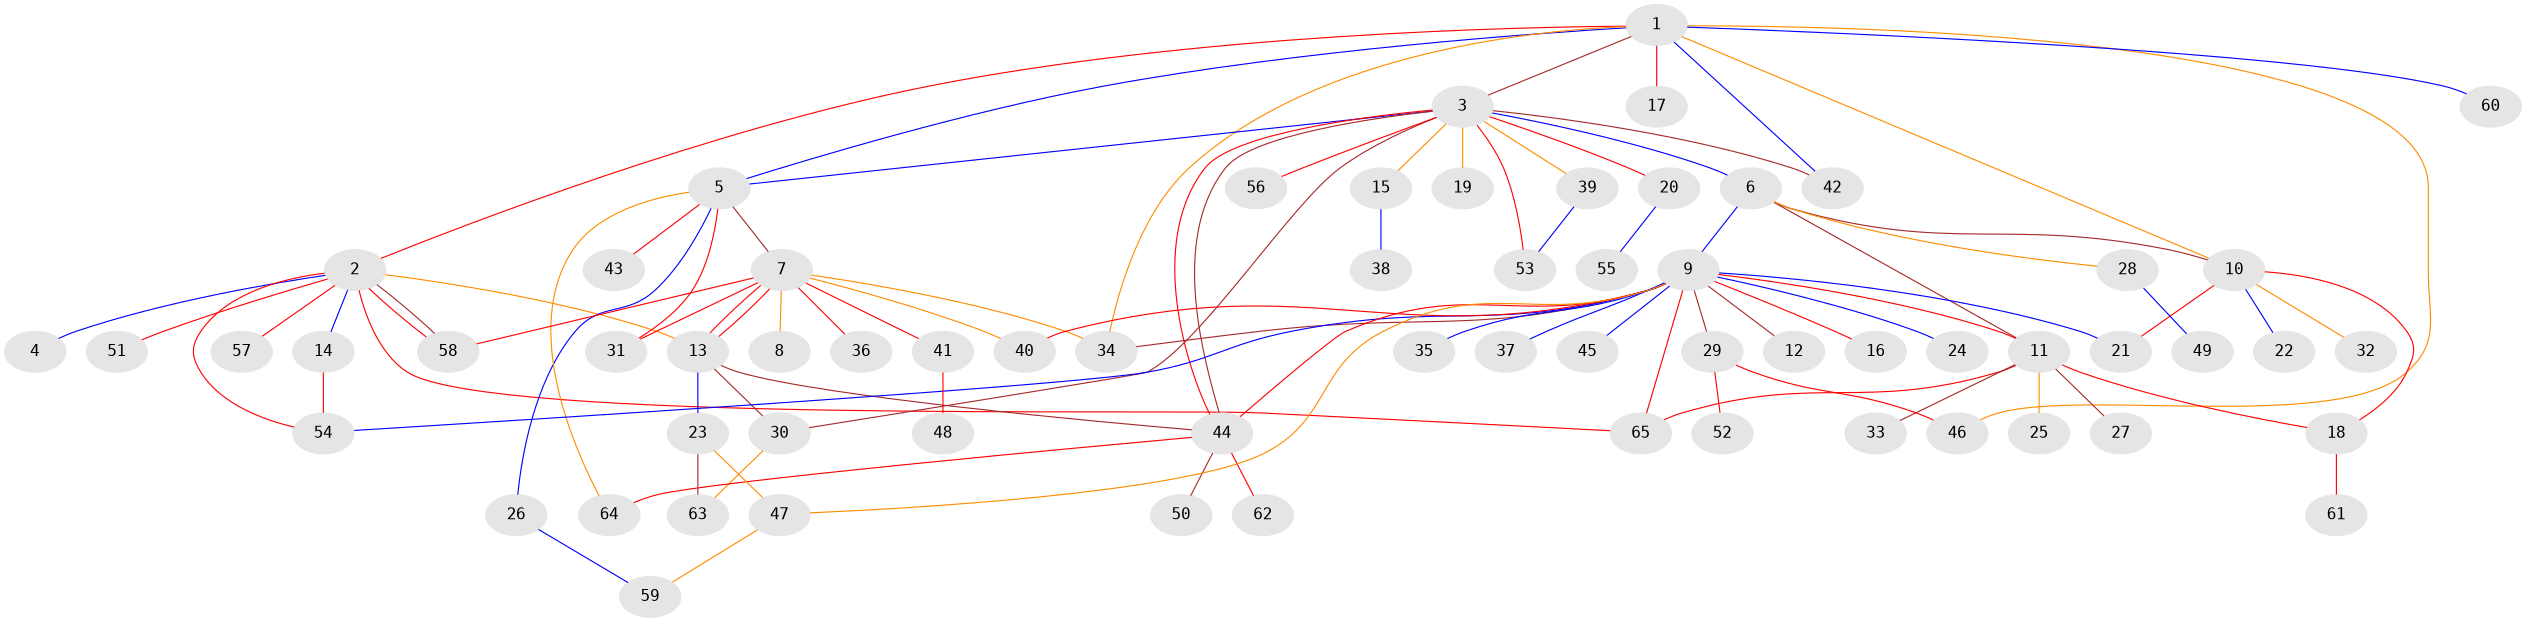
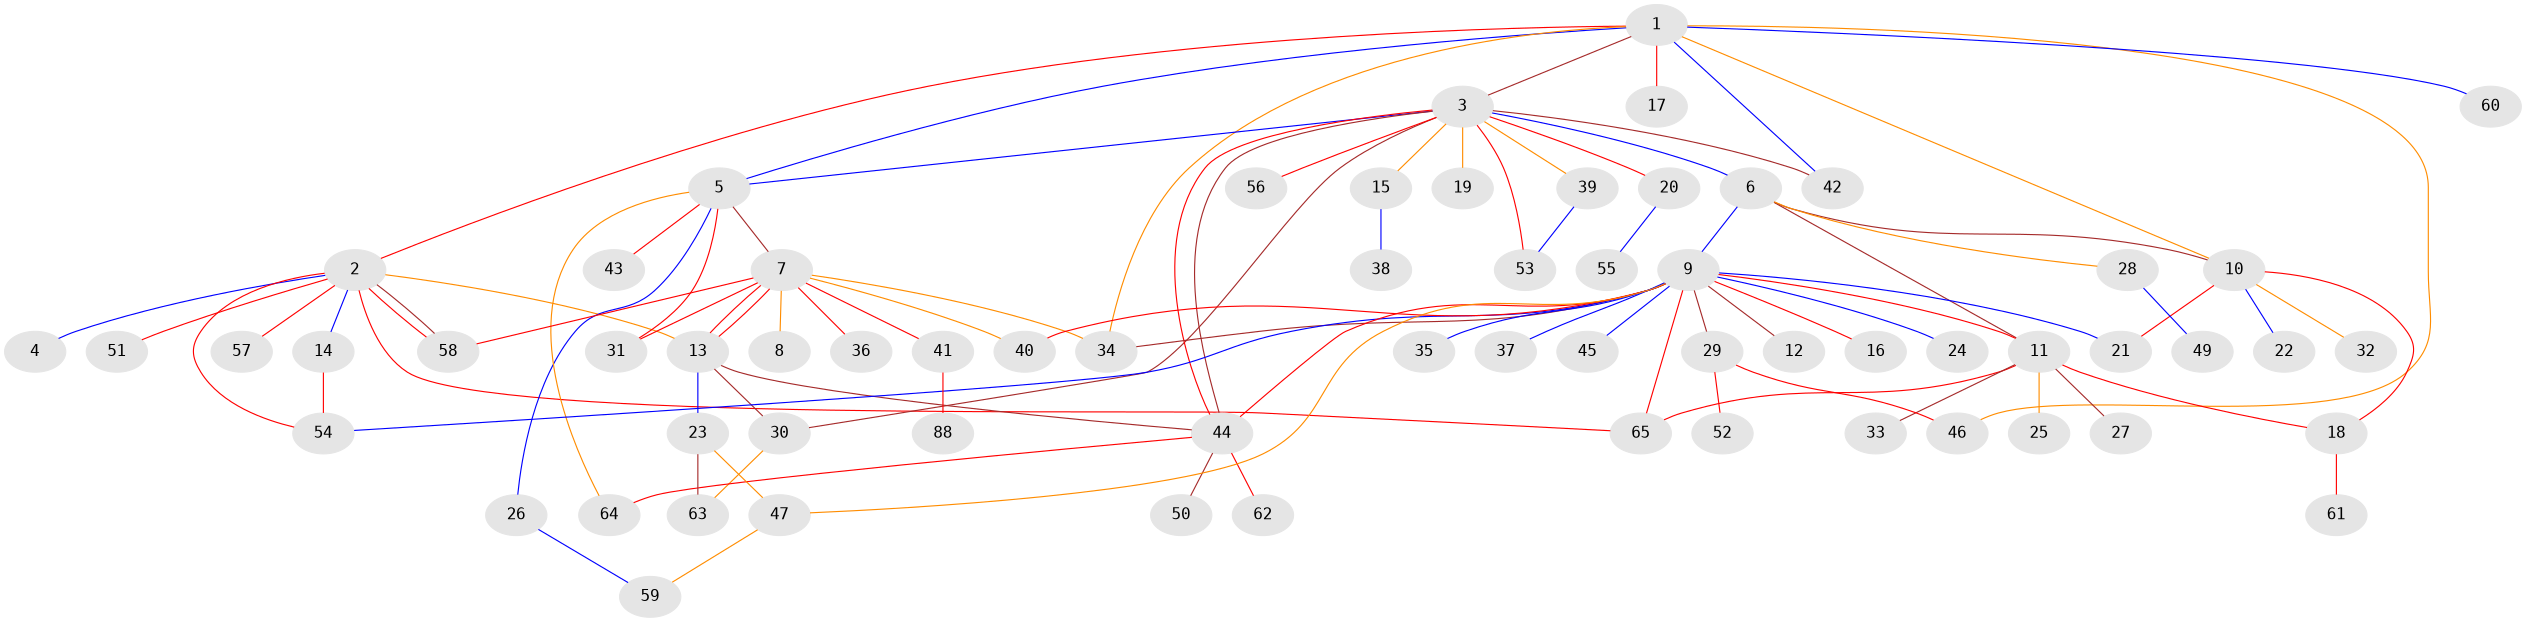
(943, 433) -> (943, 433)
